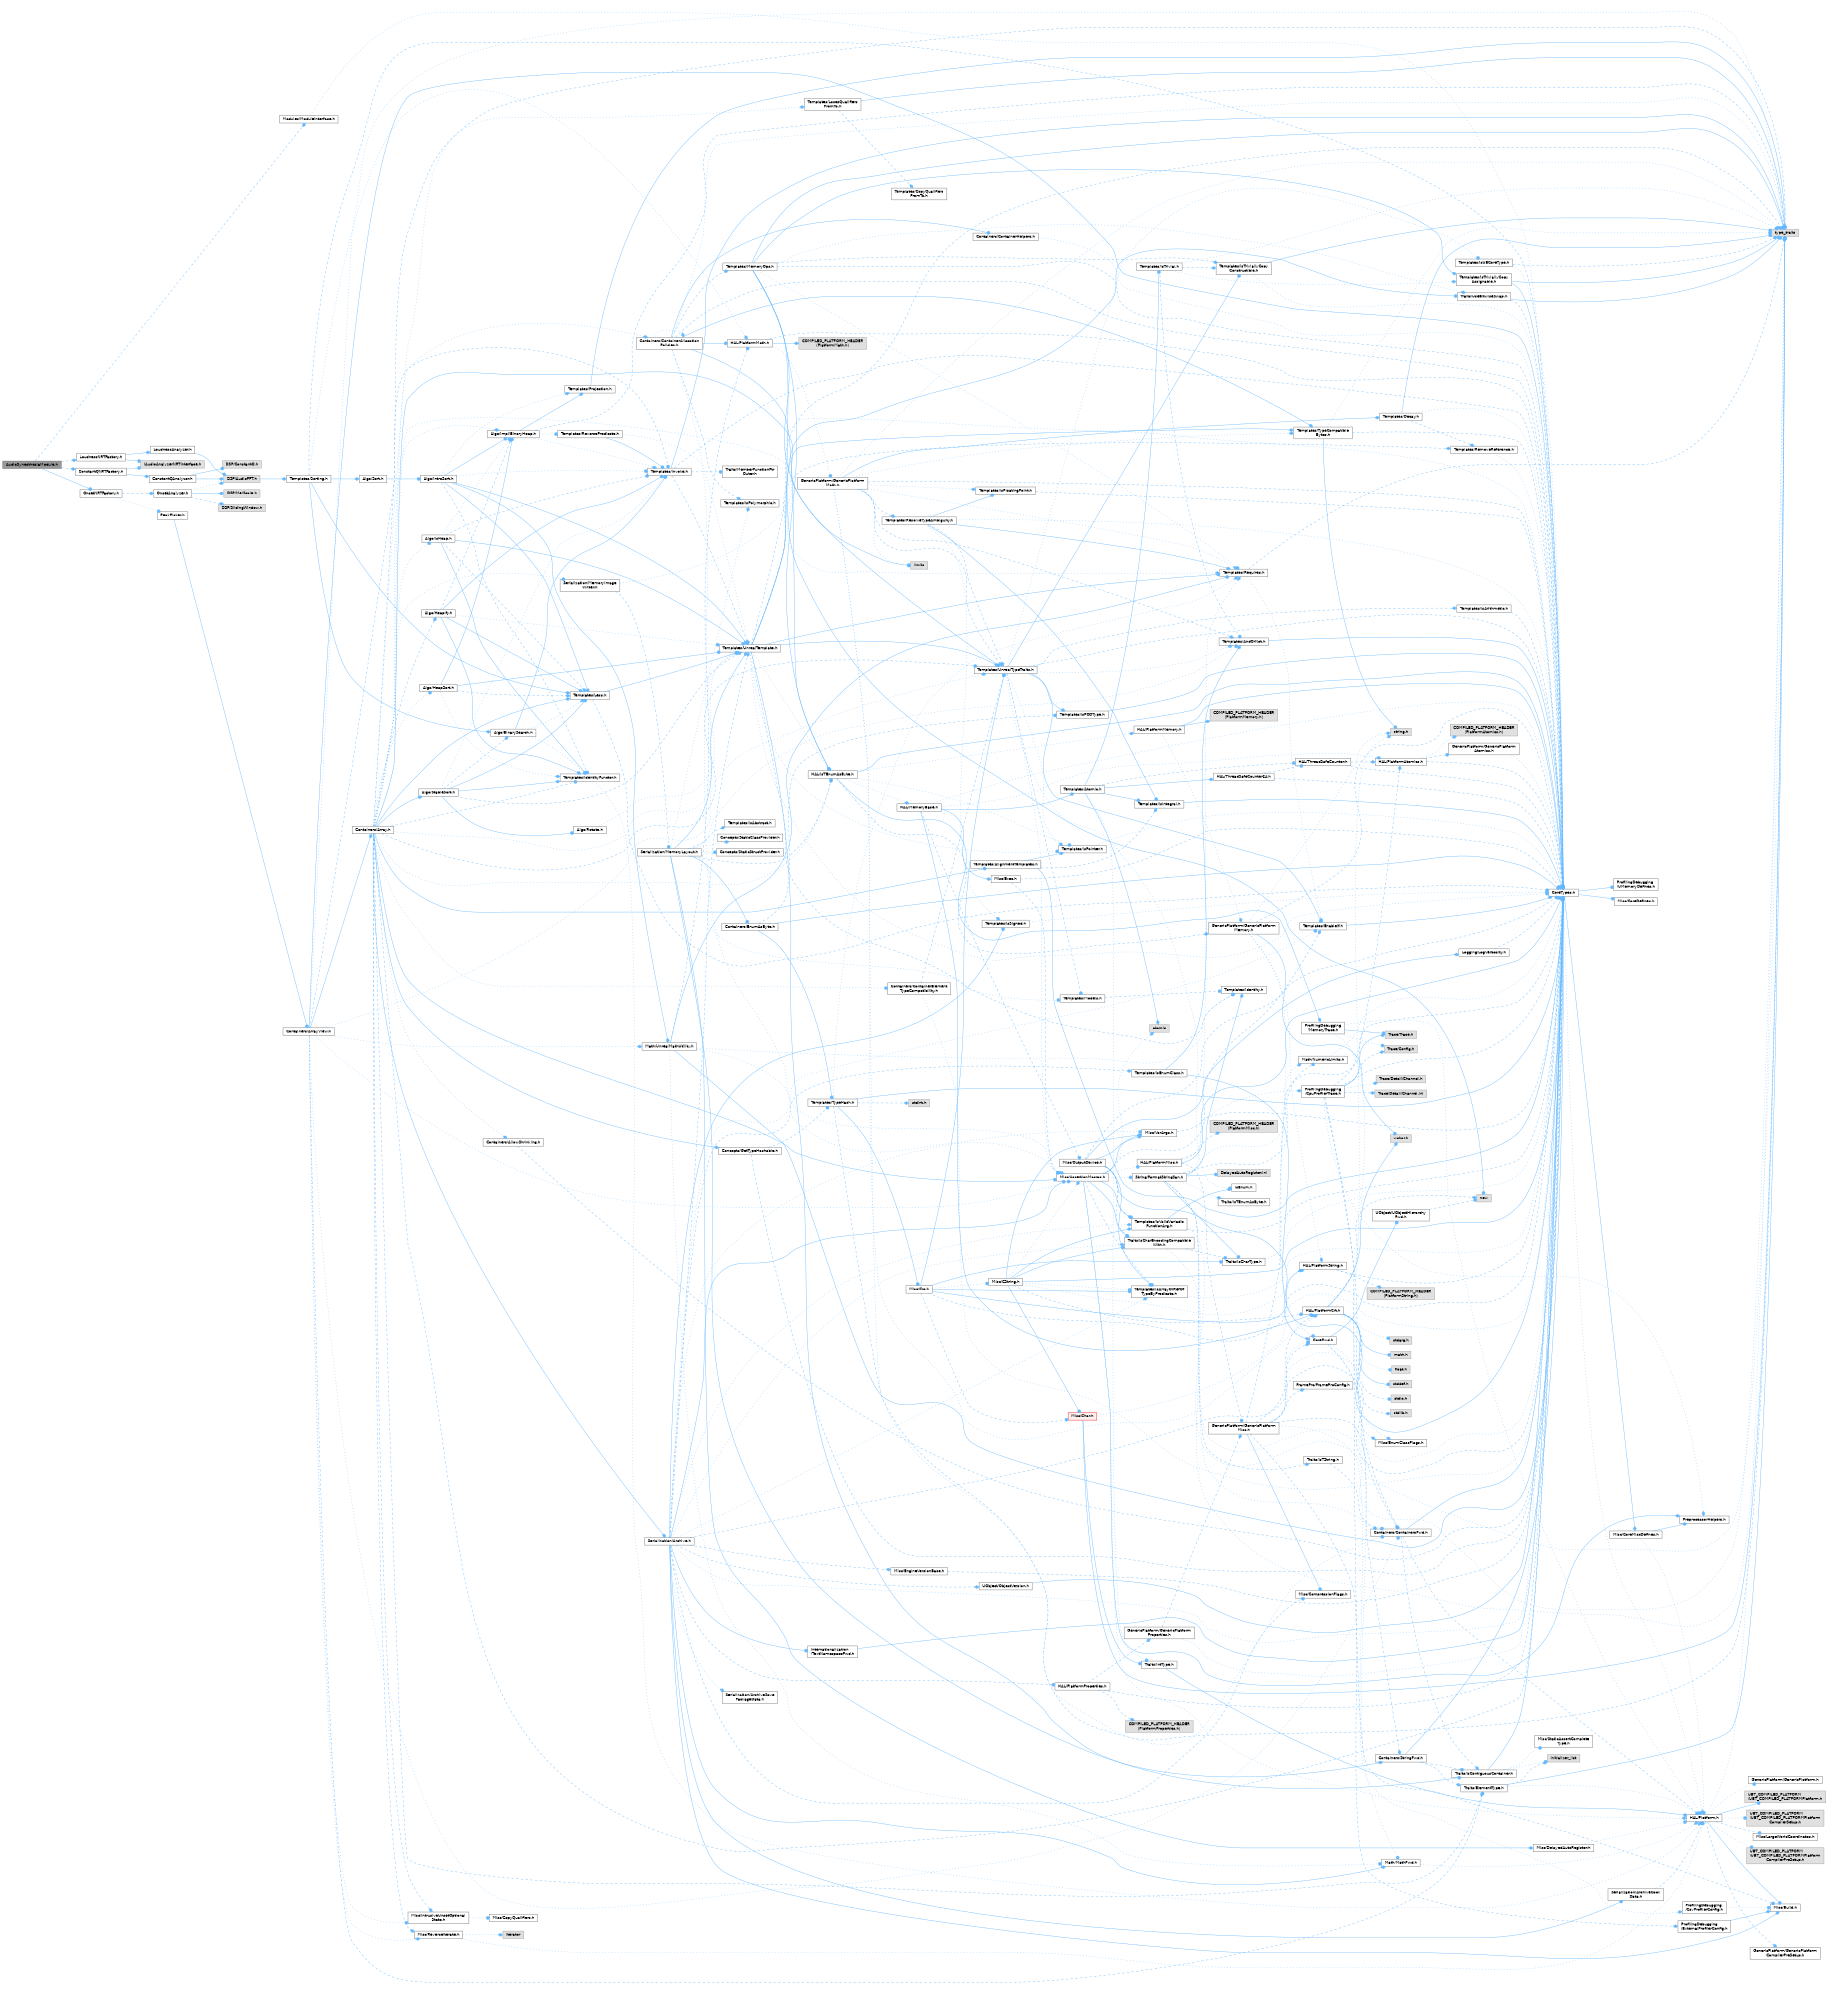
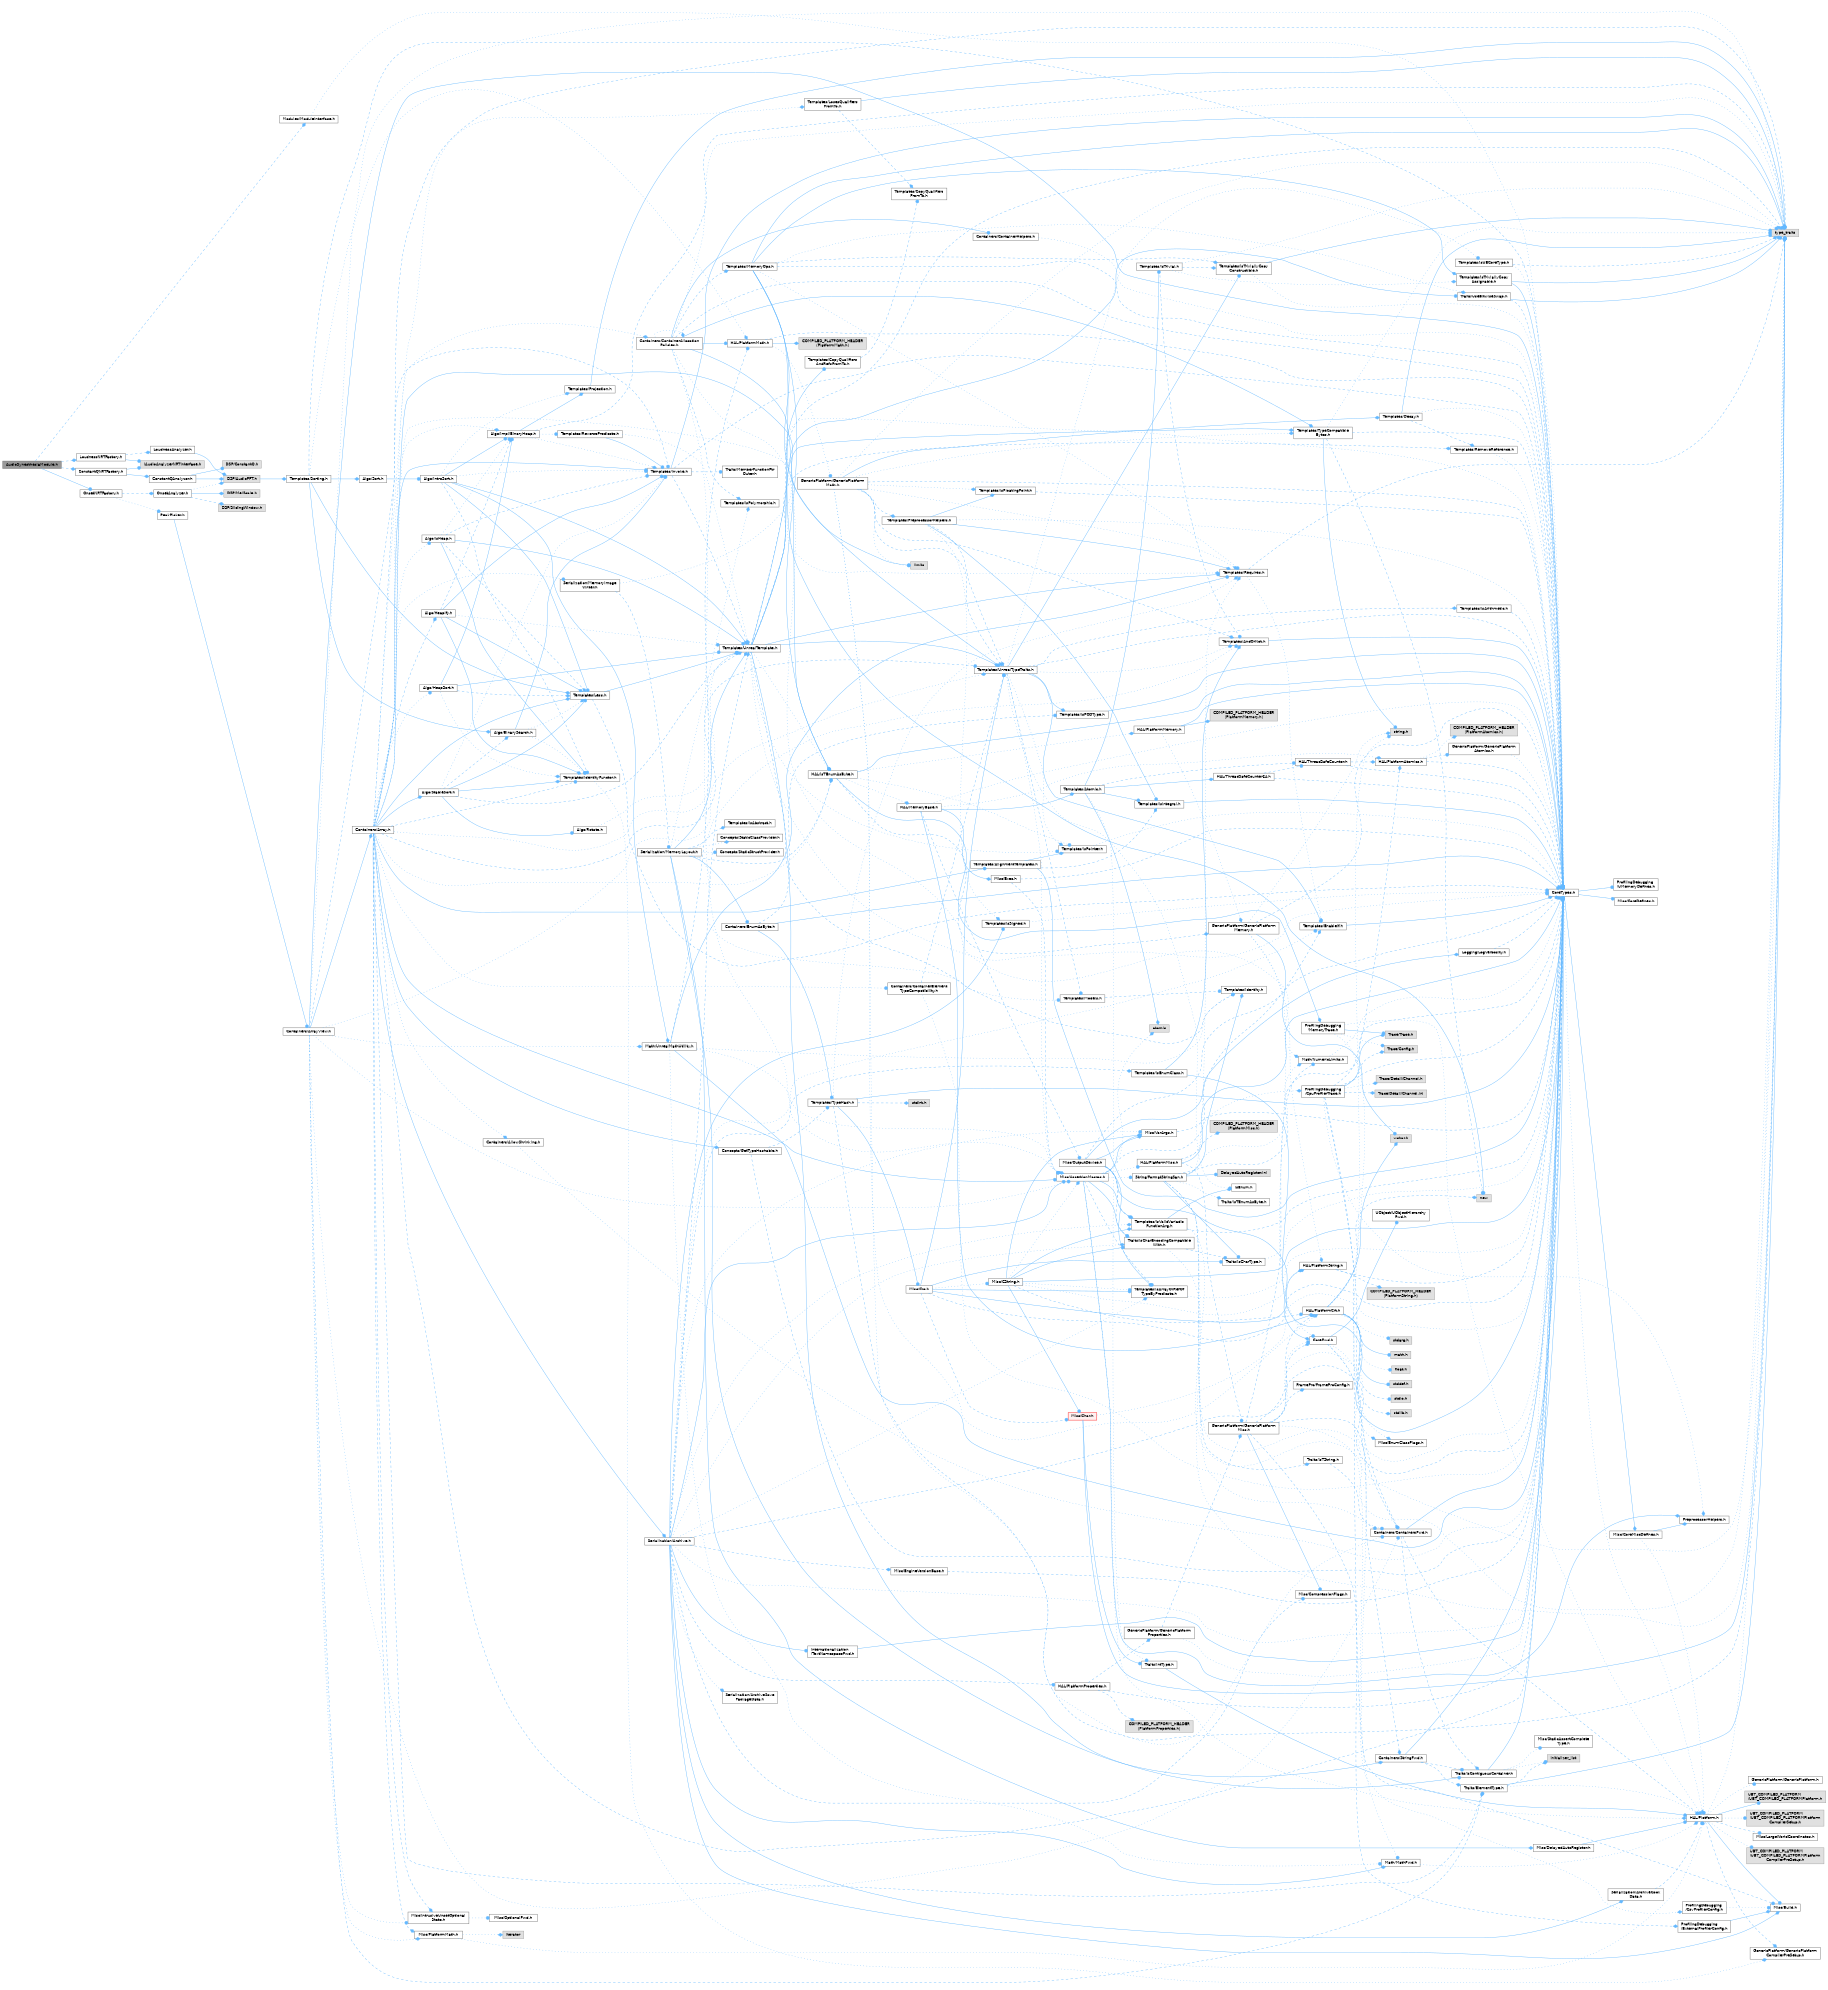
none -> (833, 362)
(136, 454) -> (136, 454)
none -> (408, 472)
(919, 521) -> (919, 521)
none -> (854, 845)
(1451, 1205) -> (1445, 806)
(1278, 1537) -> (1278, 1537)
(1006, 1586) -> none
(664, 1758) -> (675, 1879)
(1632, 1833) -> (1632, 1833)
(513, 1918) -> (513, 1918)
(438, 1935) -> (438, 1935)
